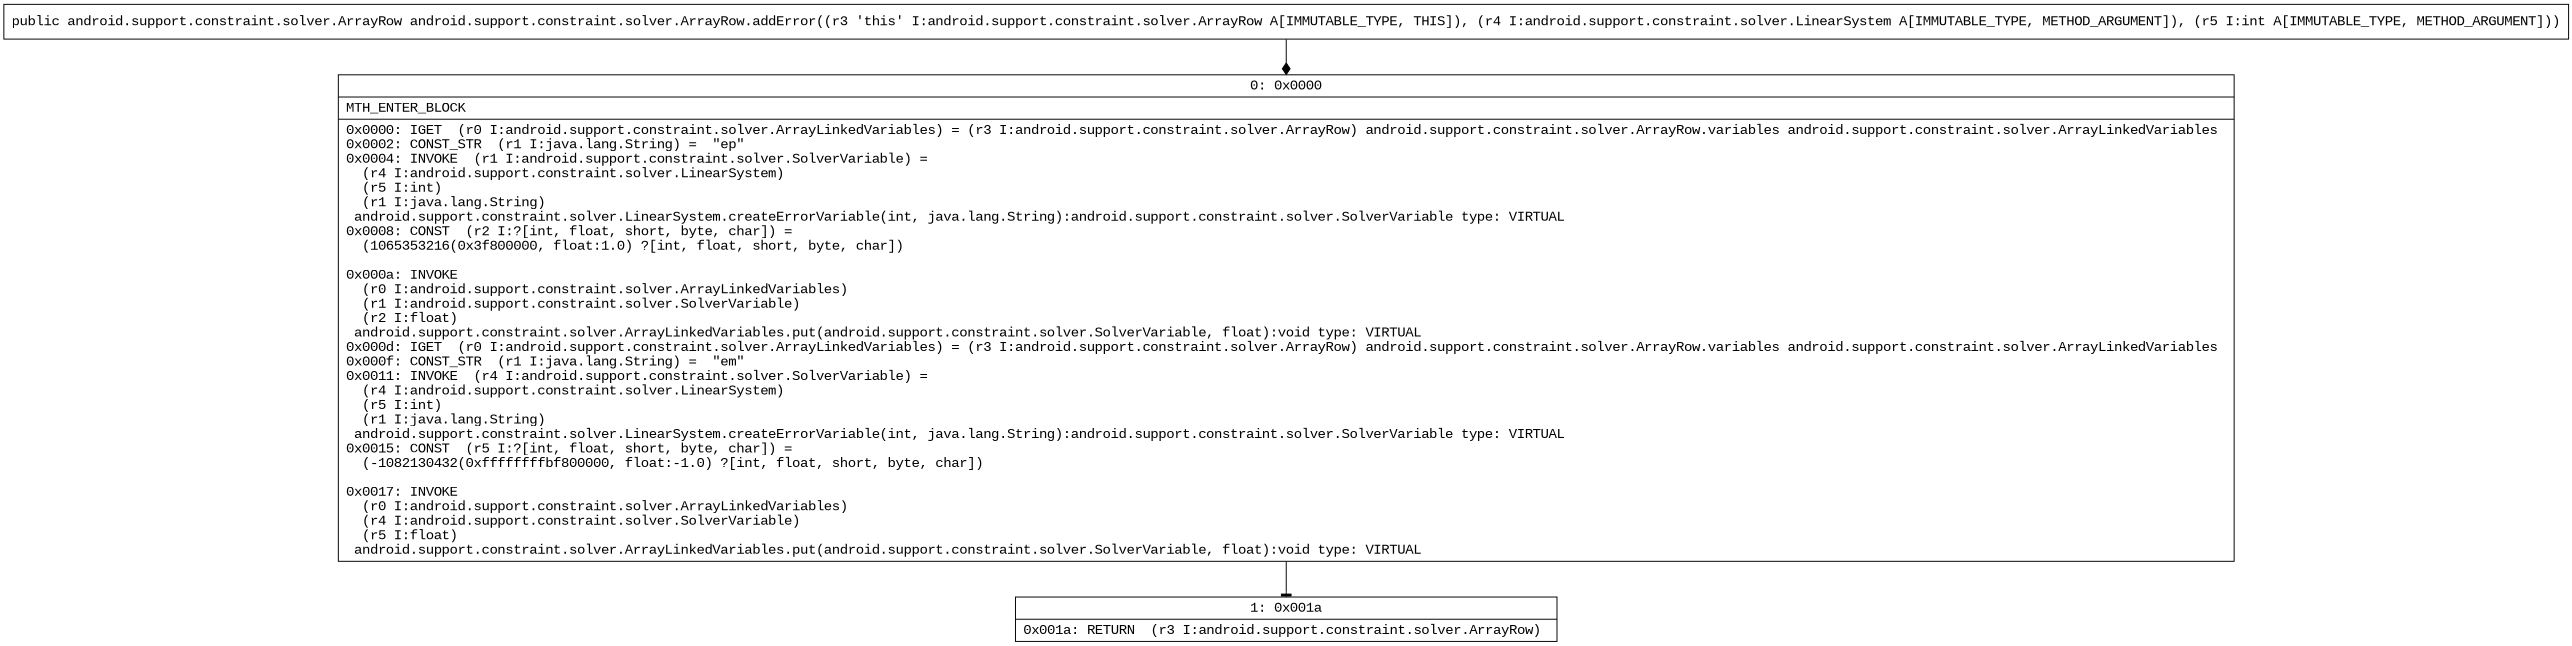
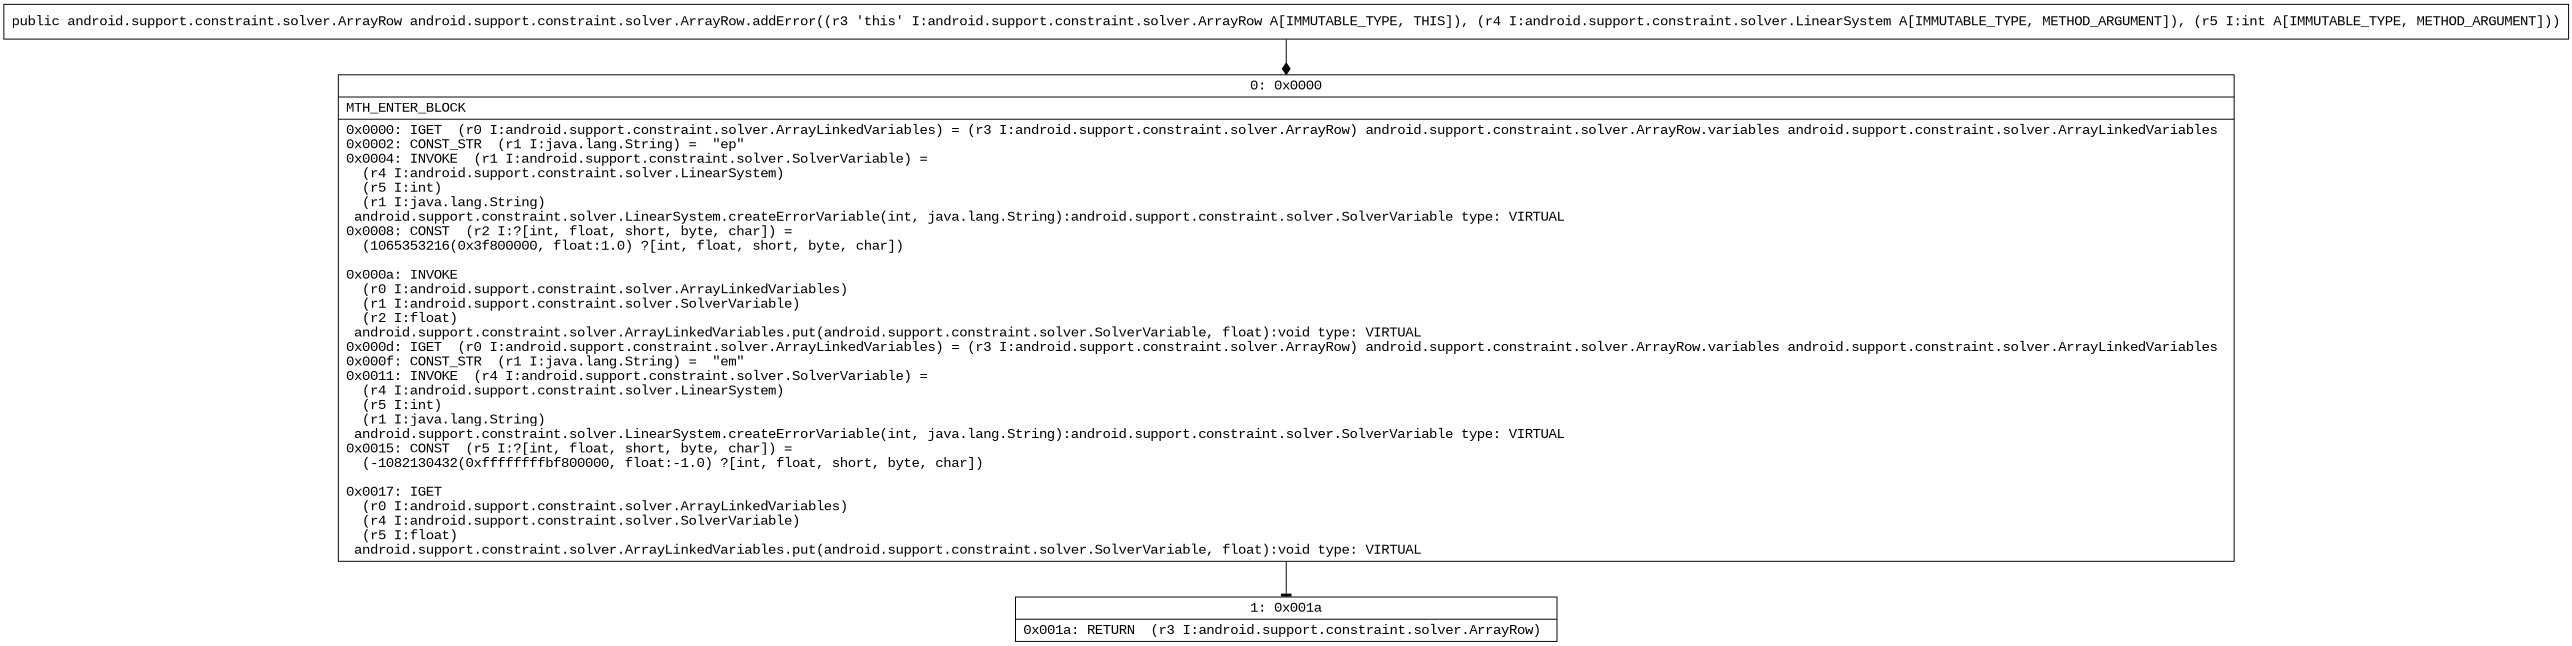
(410, 492) -> (402, 492)
